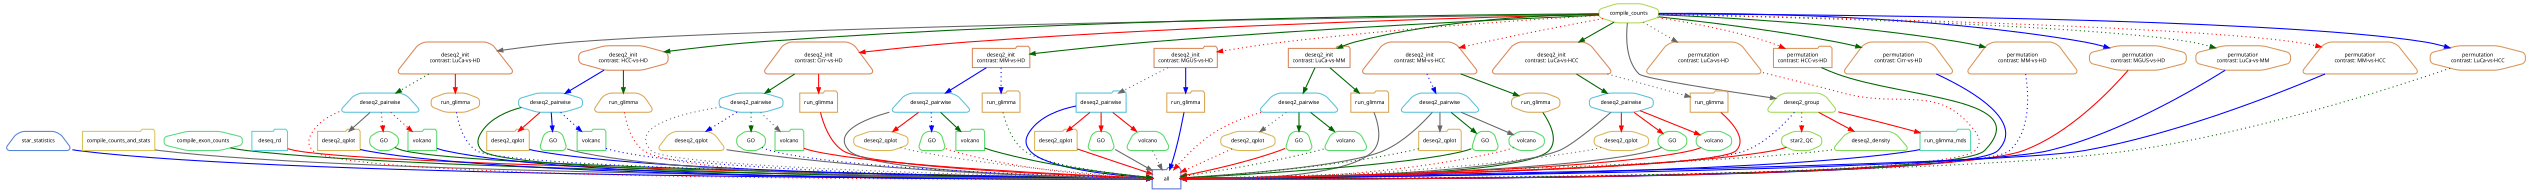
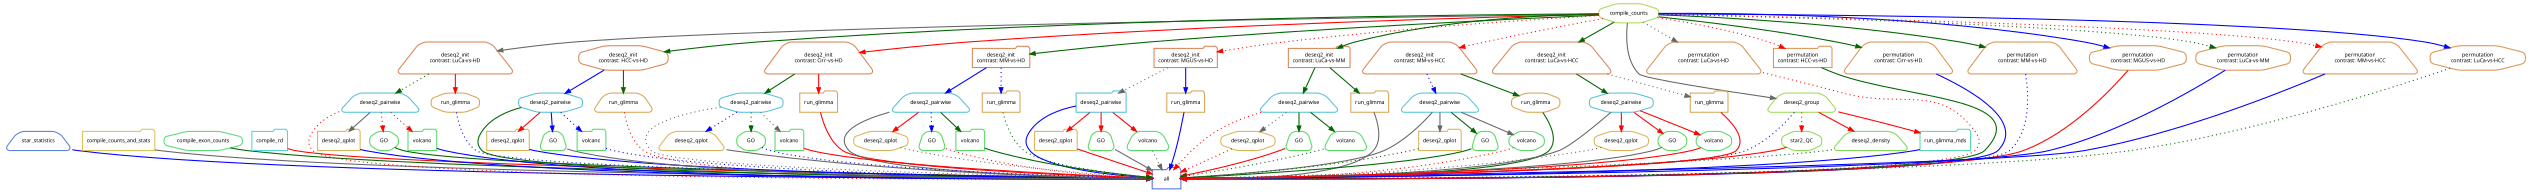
(270, 141) -> (270, 141)
